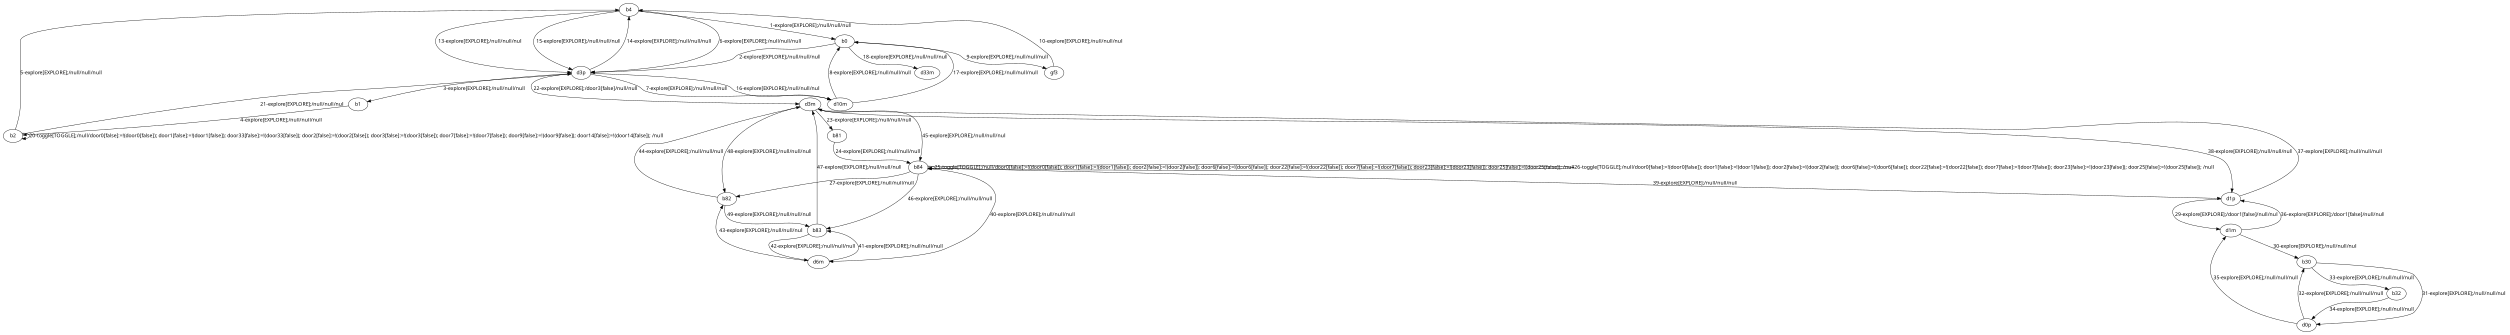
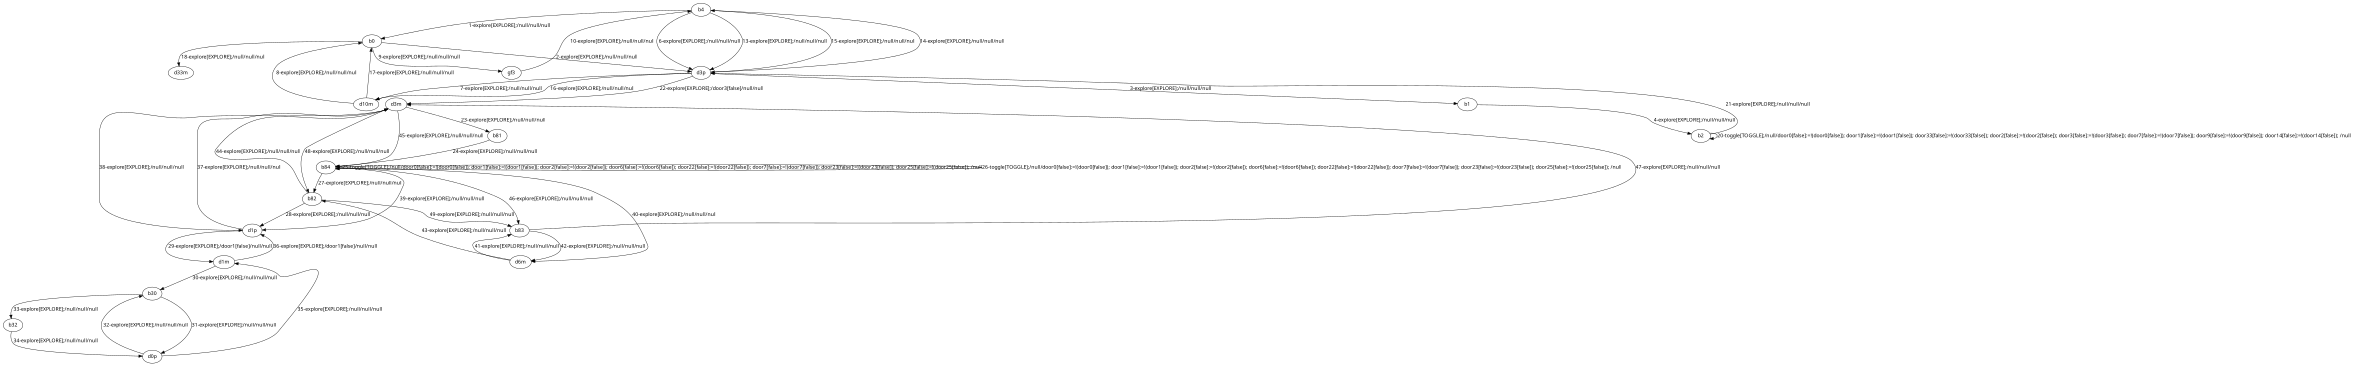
(272, 14) -> none
none -> (284, 214)
